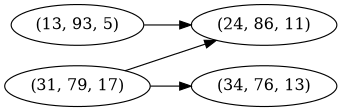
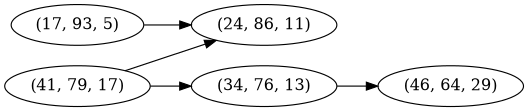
(77, 25) -> (77, 25)
(77, 86) -> (77, 86)
none -> (451, 86)
